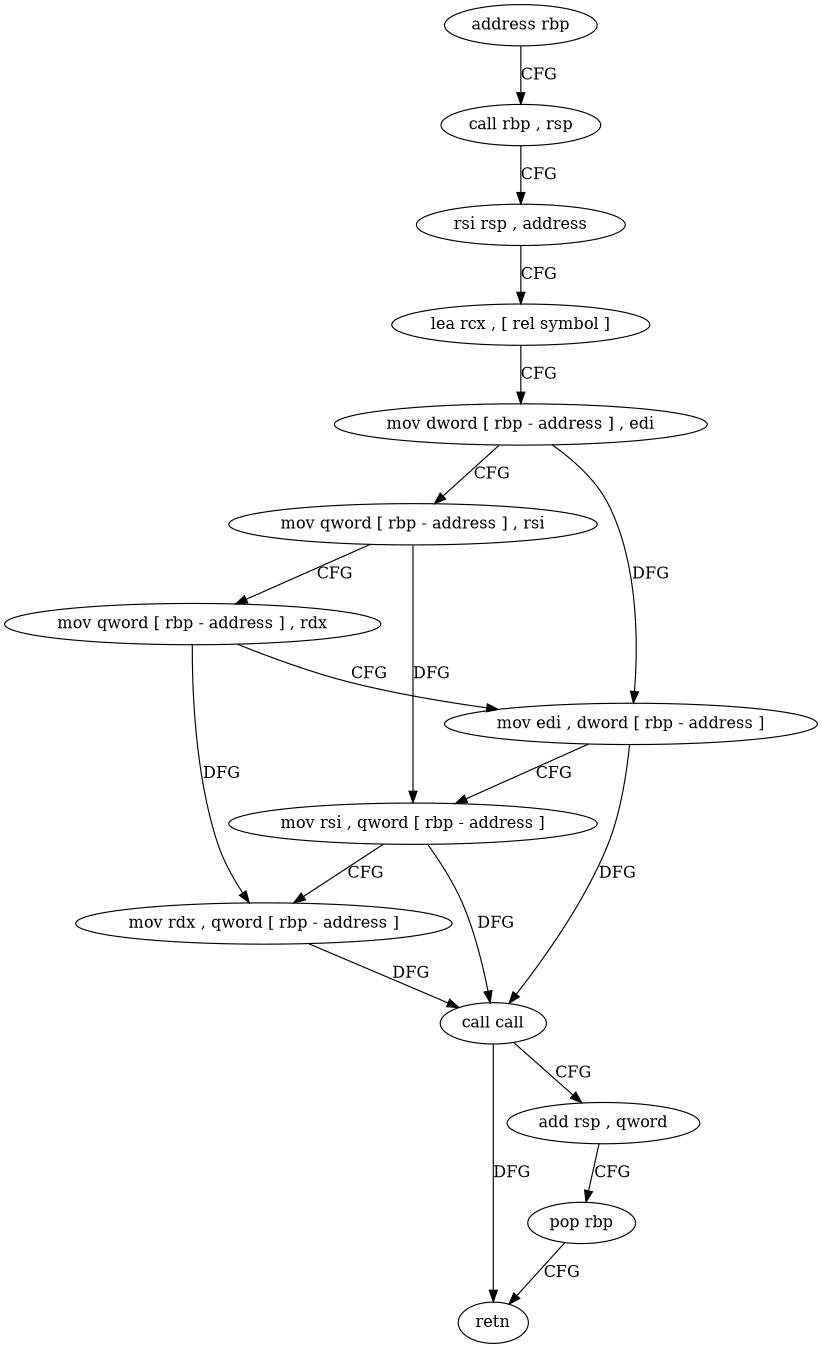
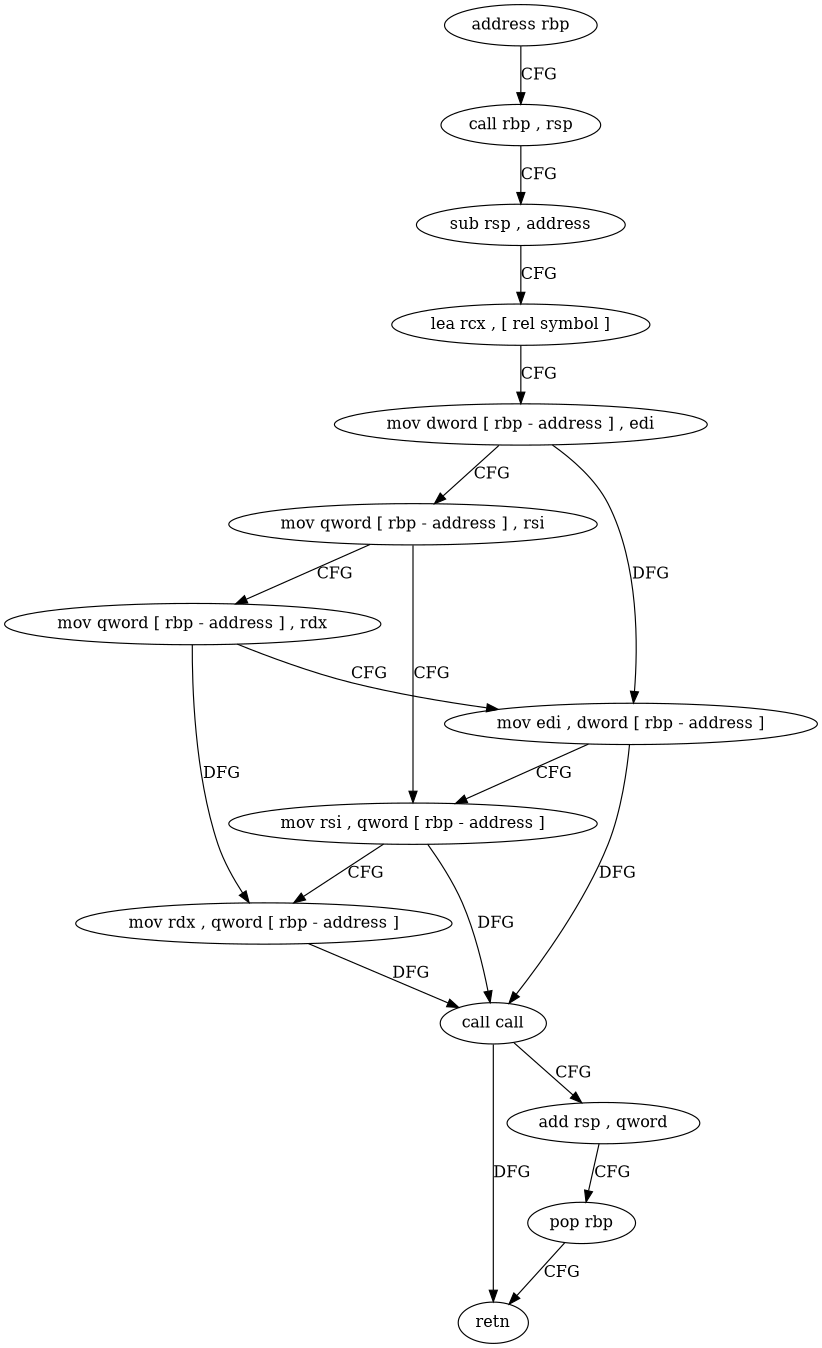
(521, 225) -> (521, 225)
(432, 674) -> (432, 674)
